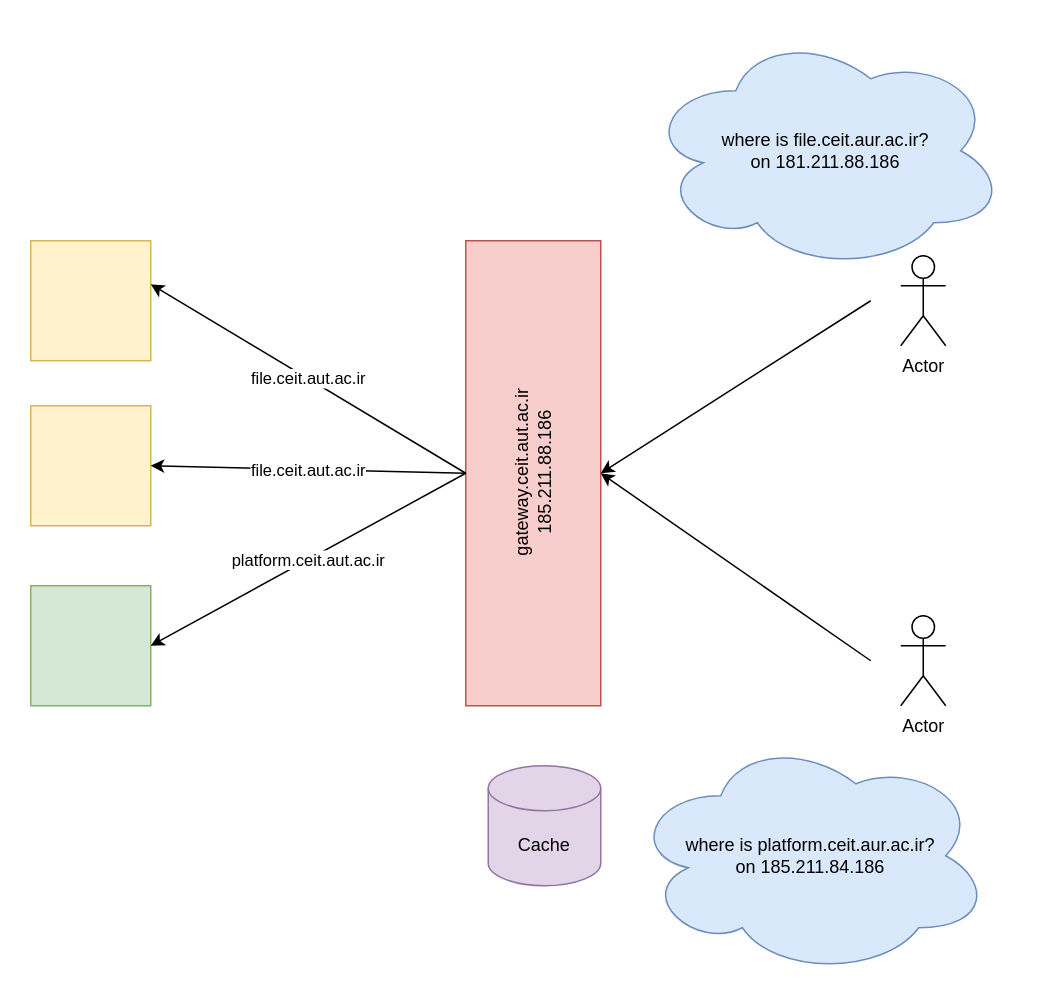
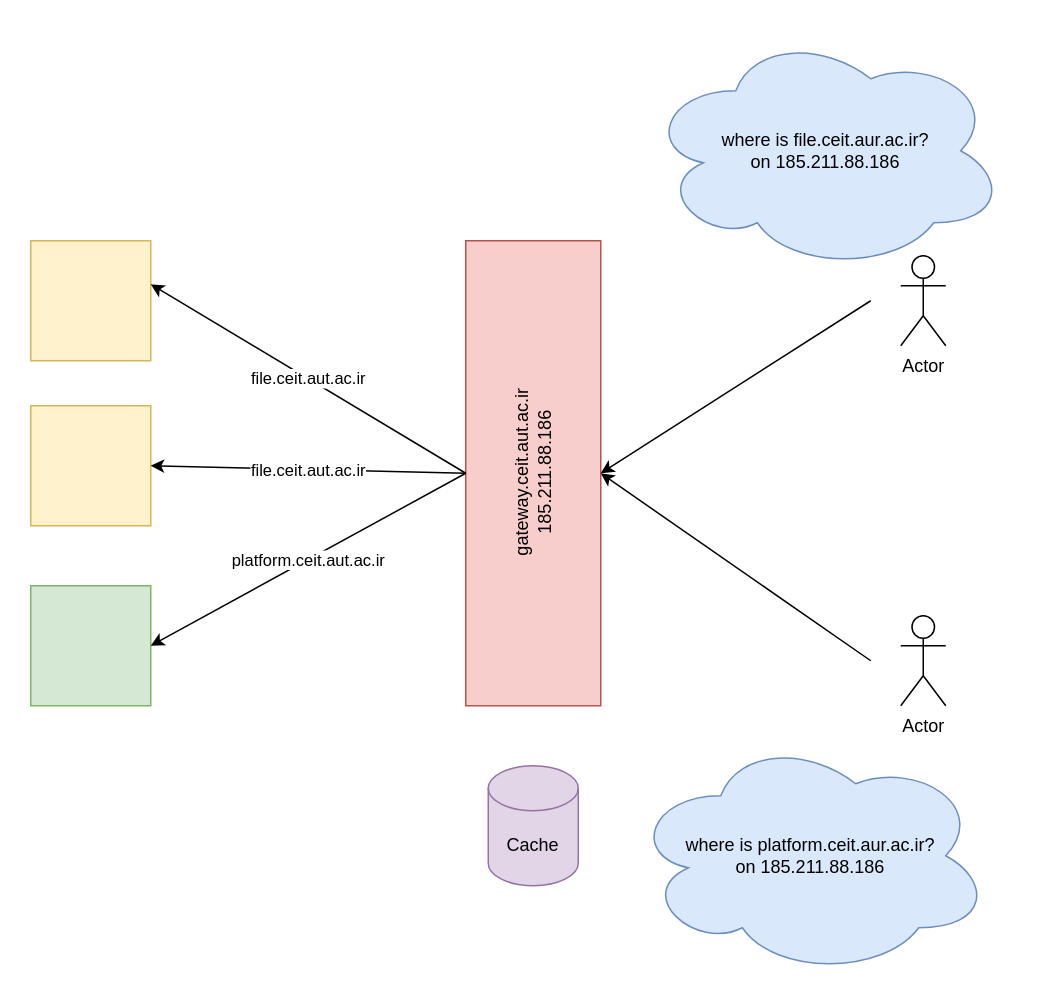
(826, 151) -> (826, 151)
(545, 826) -> (533, 826)
(811, 856) -> (811, 856)
